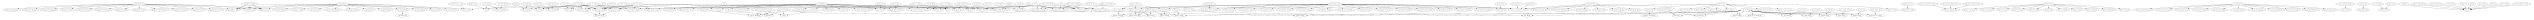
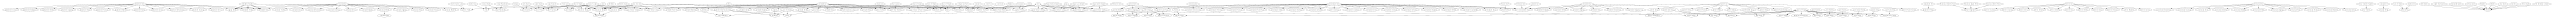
none -> (1390, 10)
